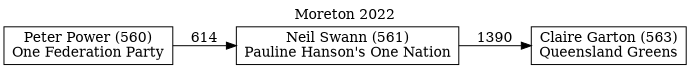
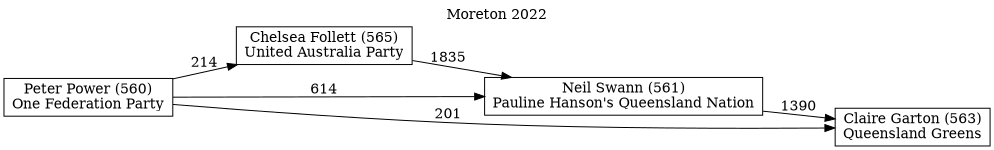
none -> (324, 46)
(348, 46) -> (624, 96)
none -> (499, 125)
